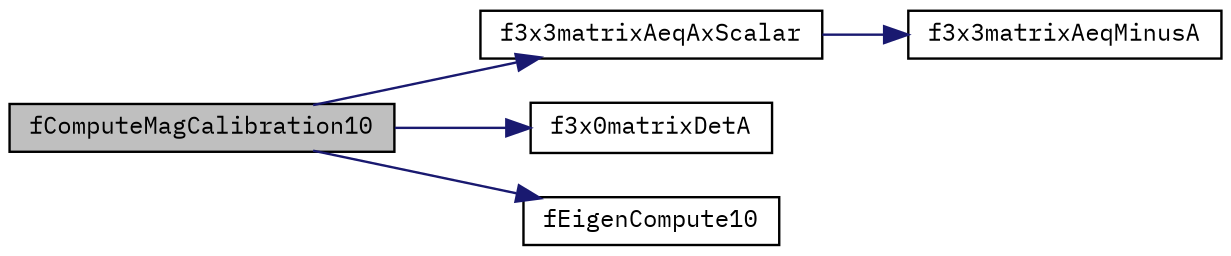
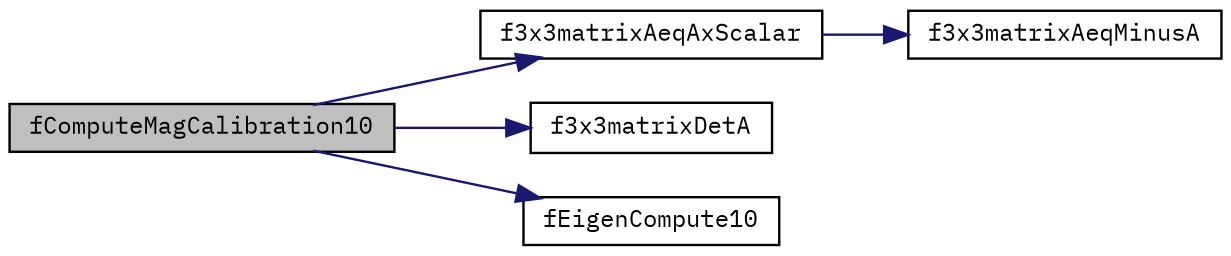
(651, 128) -> (651, 128)
